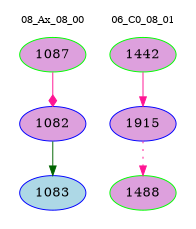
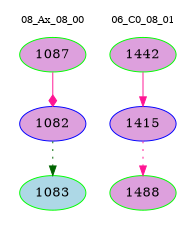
(143, 124) -> (143, 124)
(53, 154) -> (53, 154)
(53, 193) -> (53, 193)
